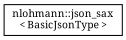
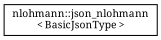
(63, 20) -> (81, 20)
